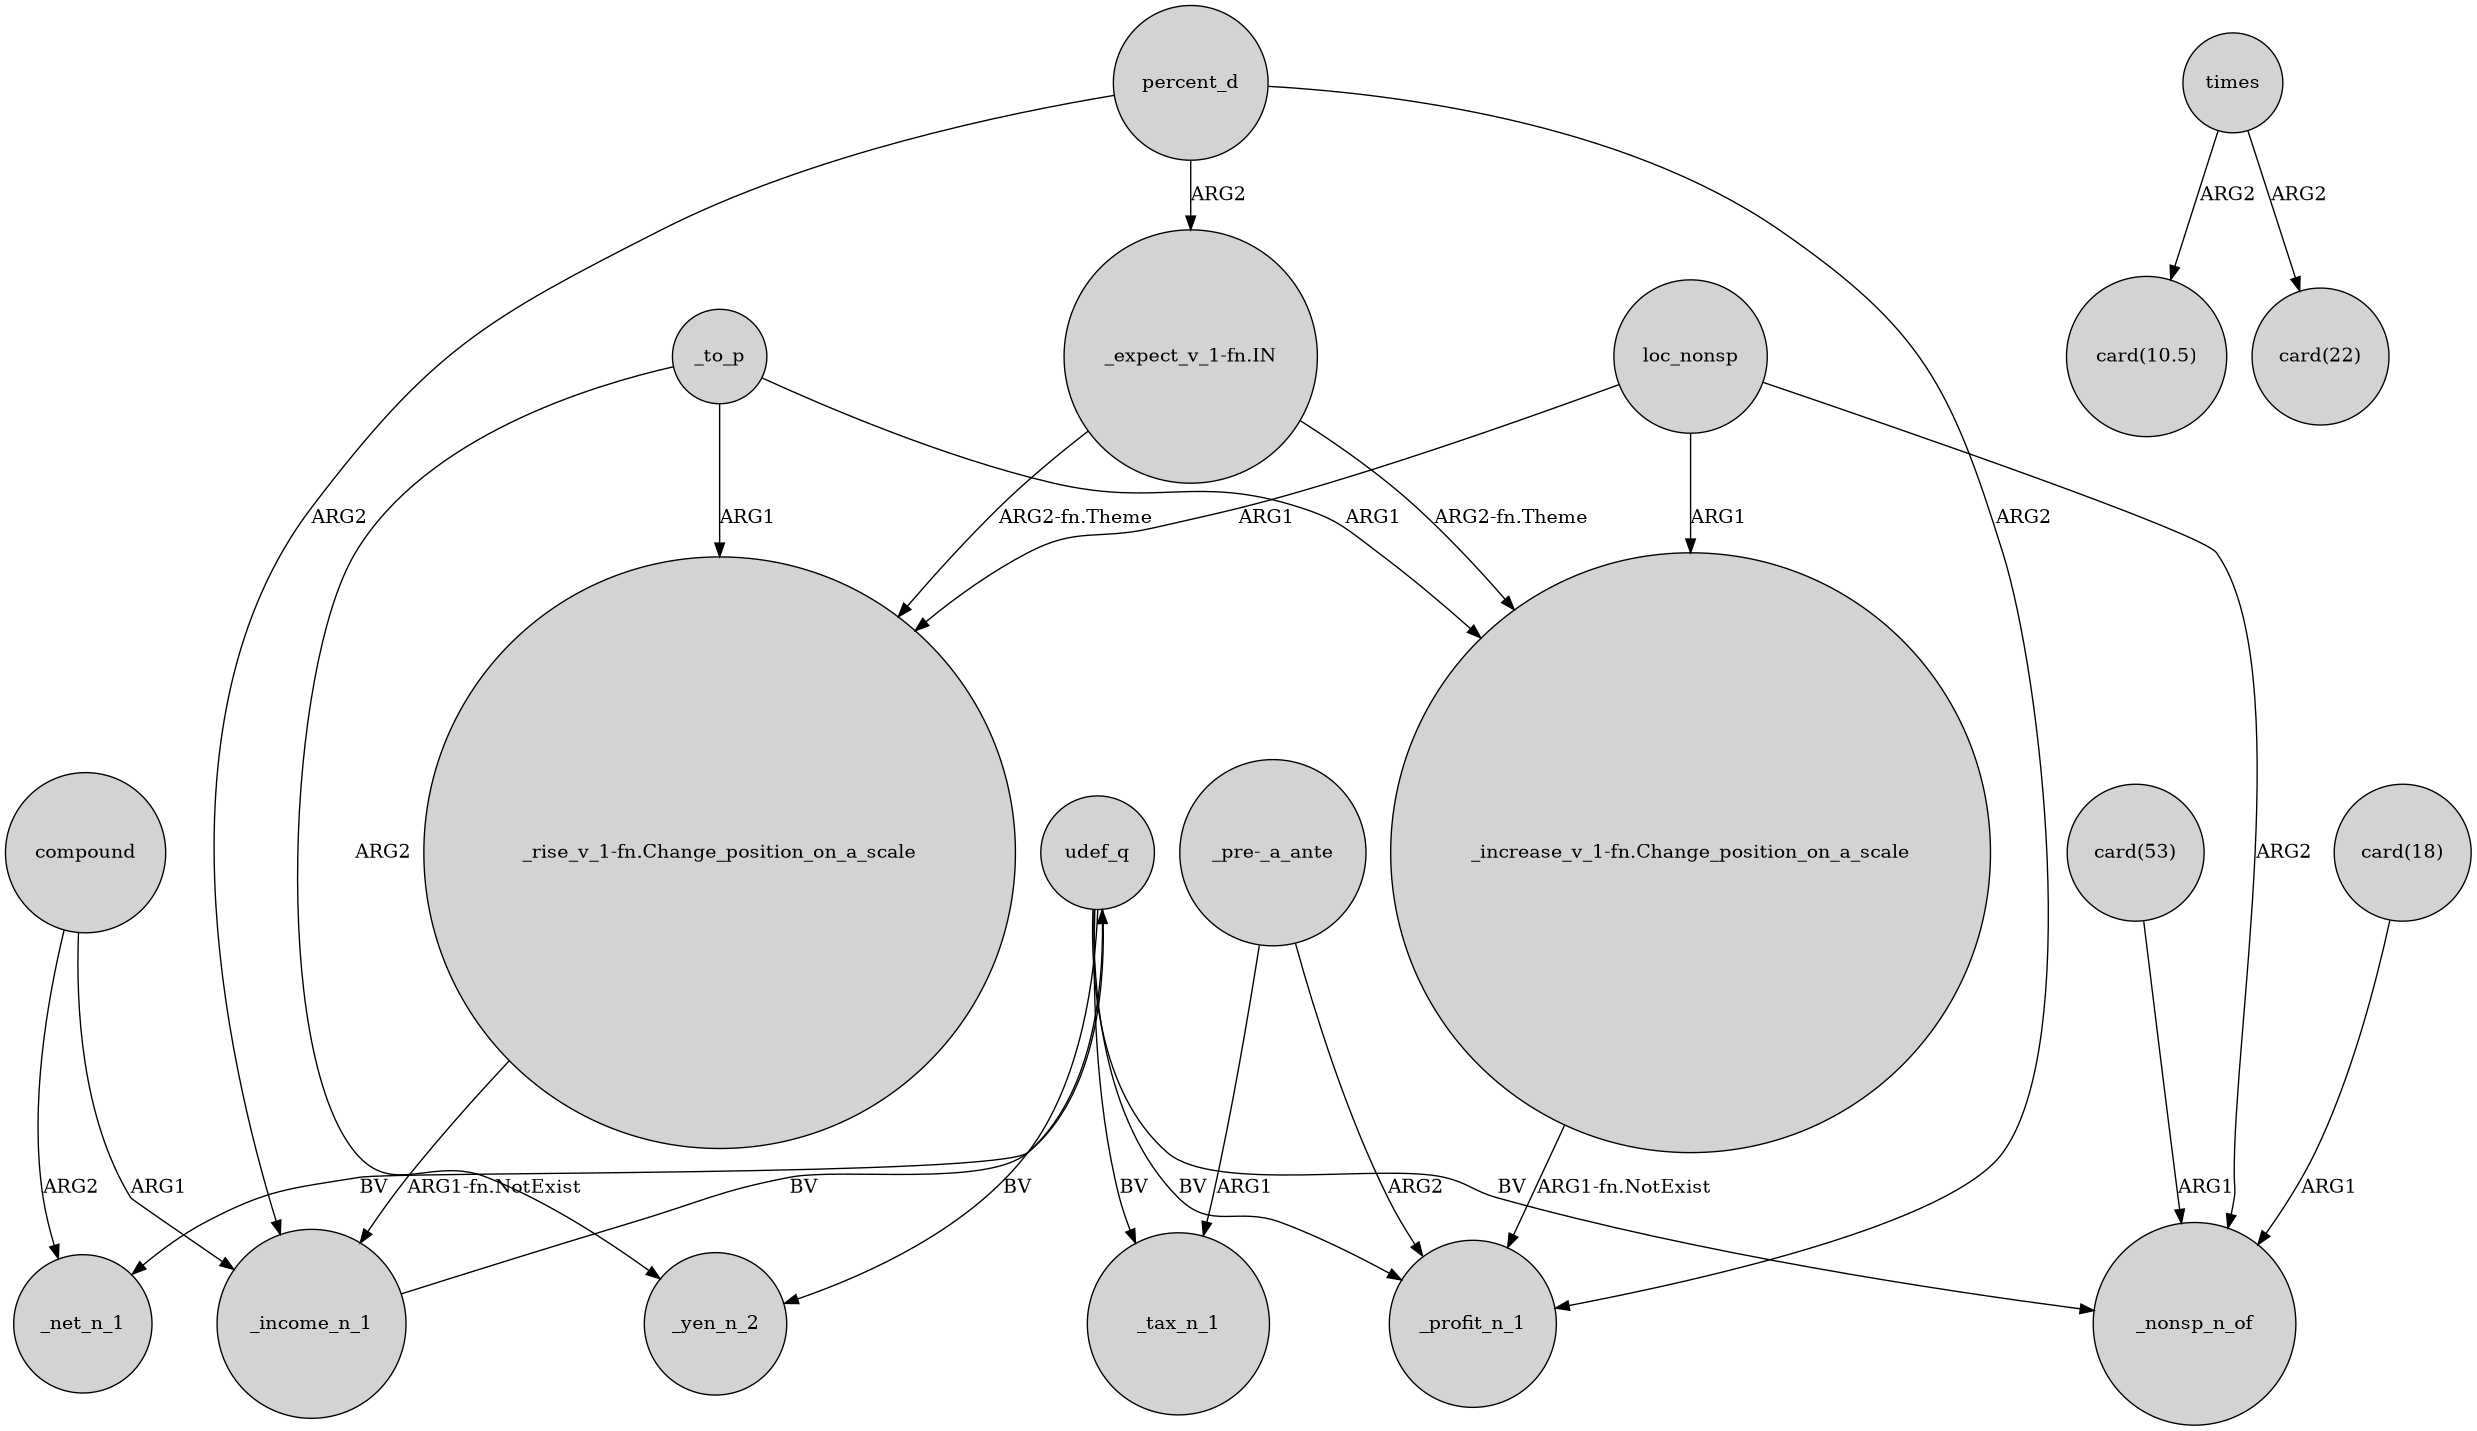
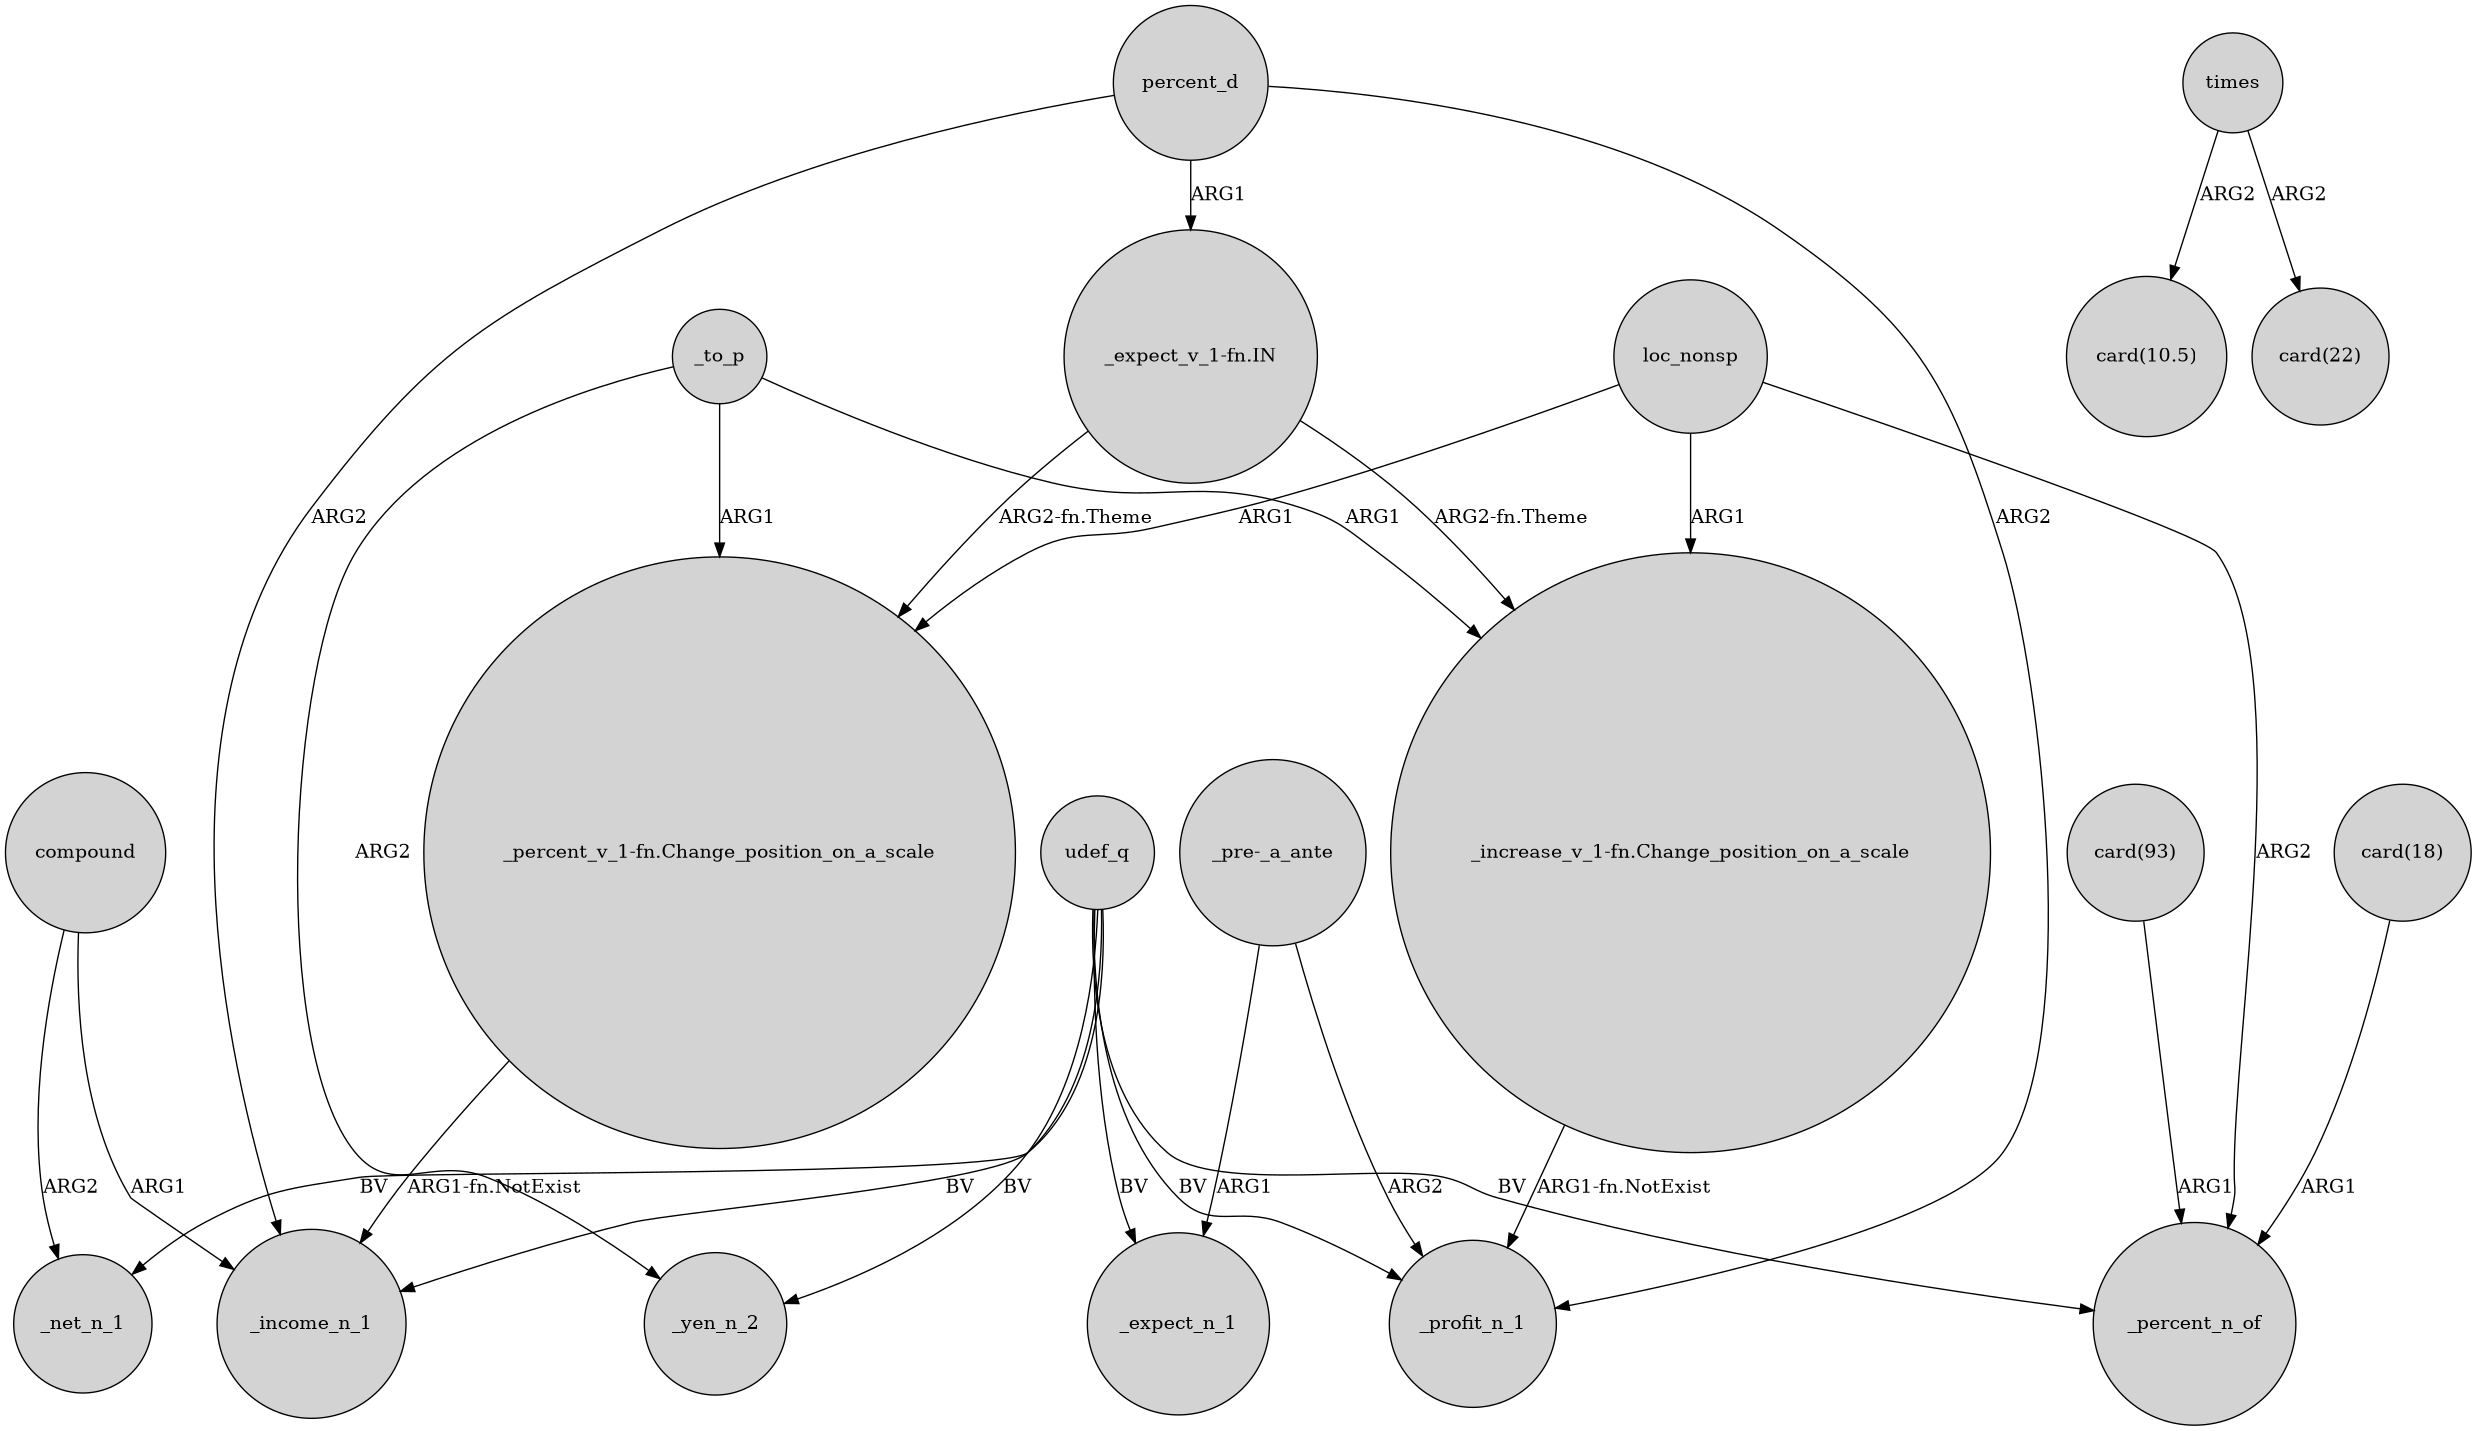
(1219, 195) -> (1219, 195)
(720, 853) -> (720, 853)
(2136, 853) -> (2136, 853)
(765, 1182) -> (848, 1193)
(1178, 1324) -> (1178, 1324)
(2195, 1324) -> (2195, 1324)
